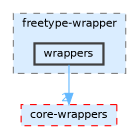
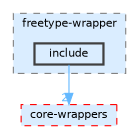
(69, 54) -> (69, 54)
